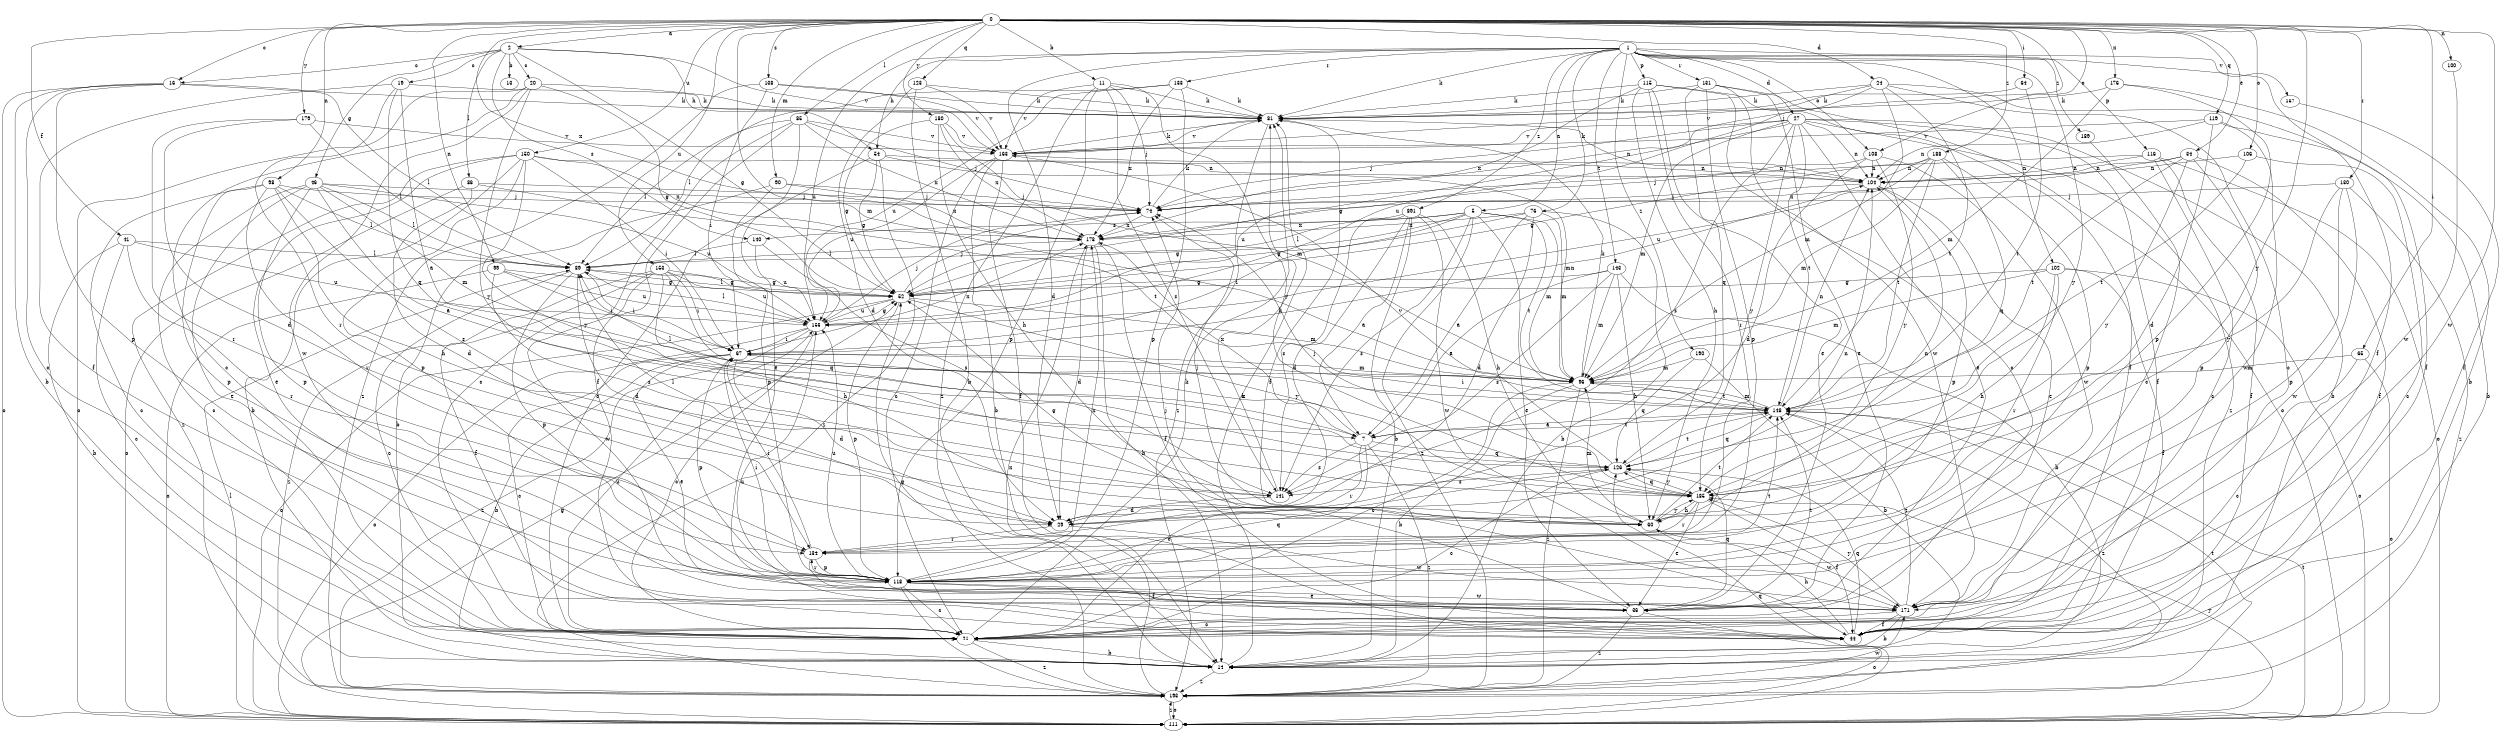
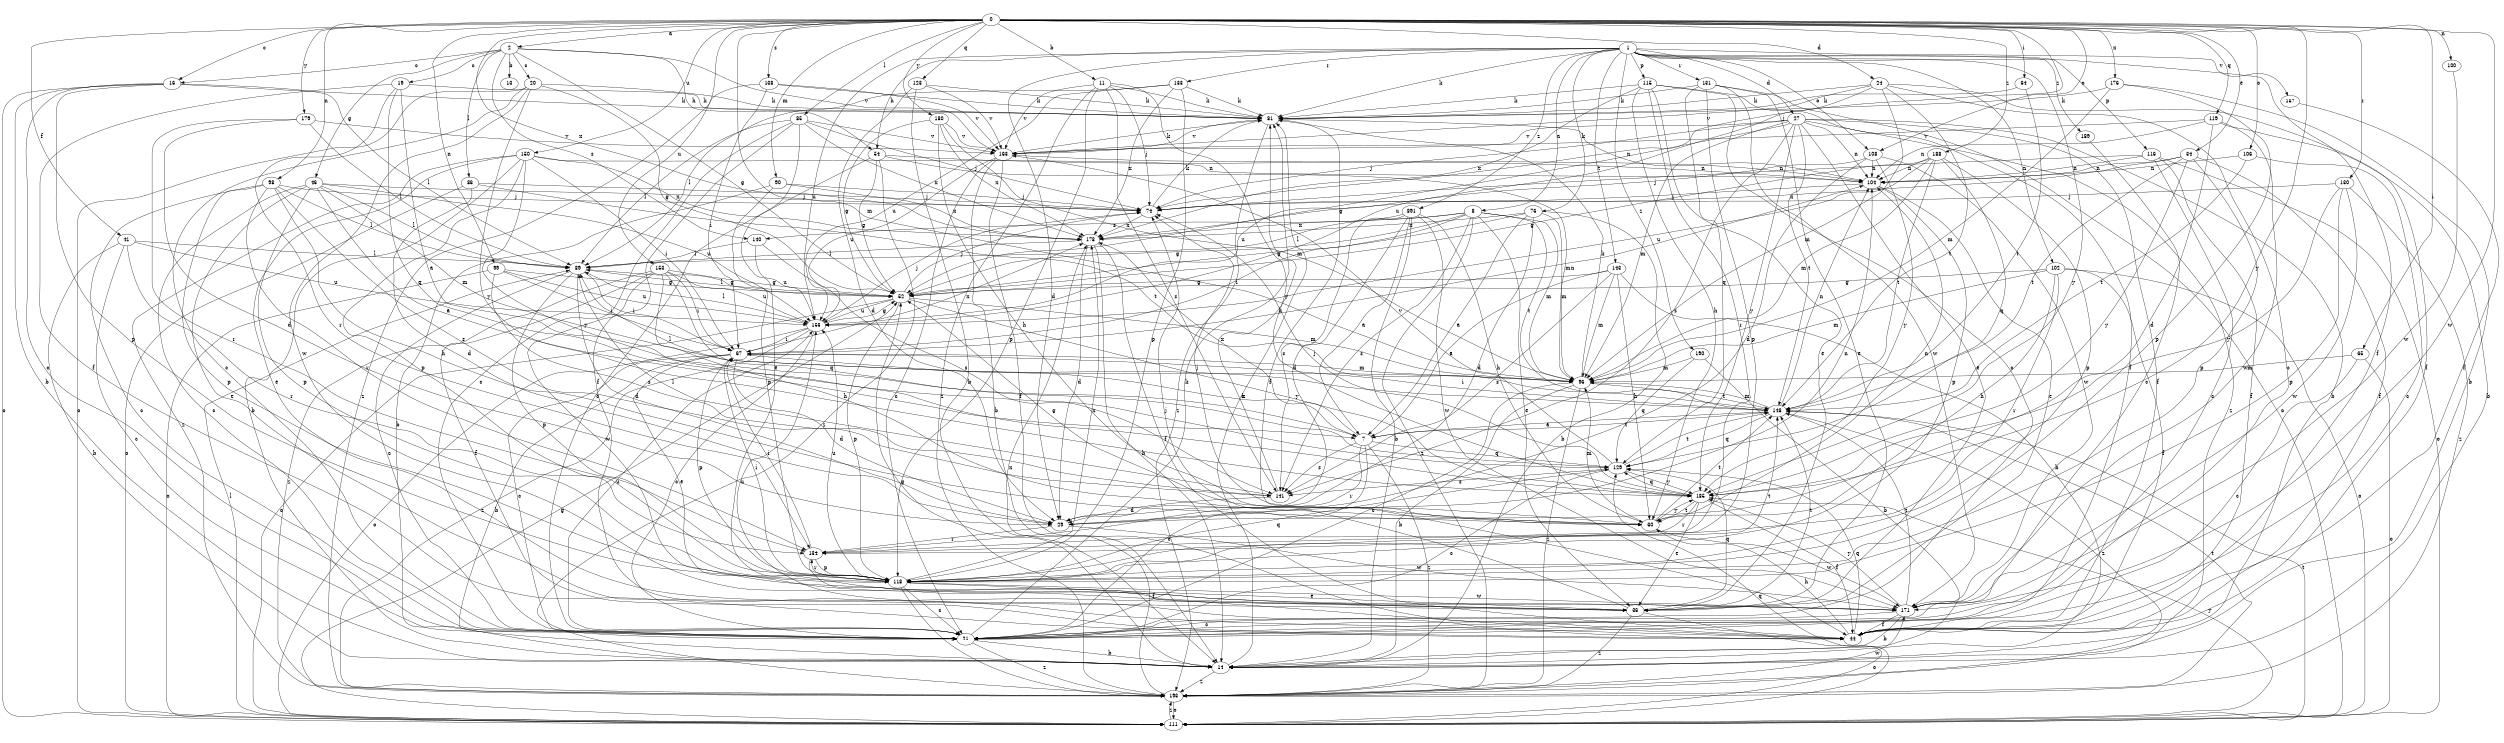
(1473, 211) -> (1473, 211)
(1618, 468) -> (1618, 468)
(1686, 511) -> (1686, 511)
